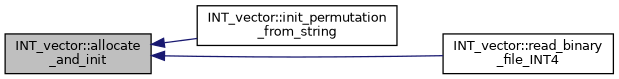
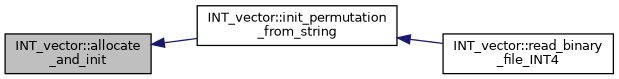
(304, 57) -> (427, 41)
